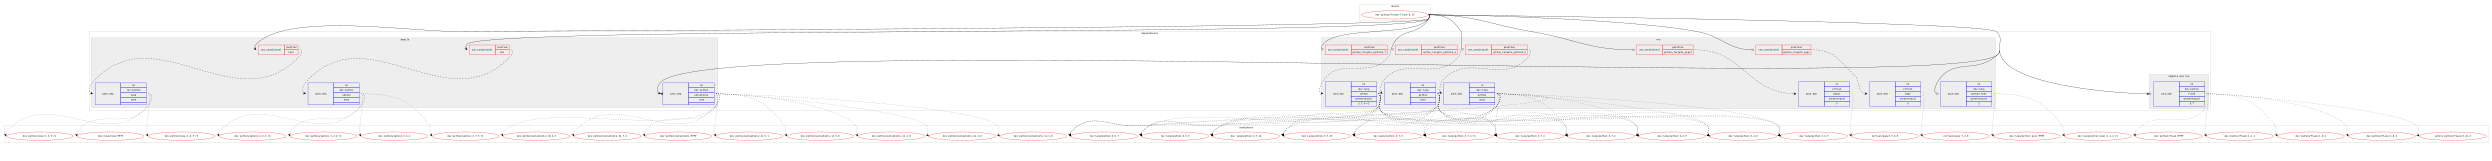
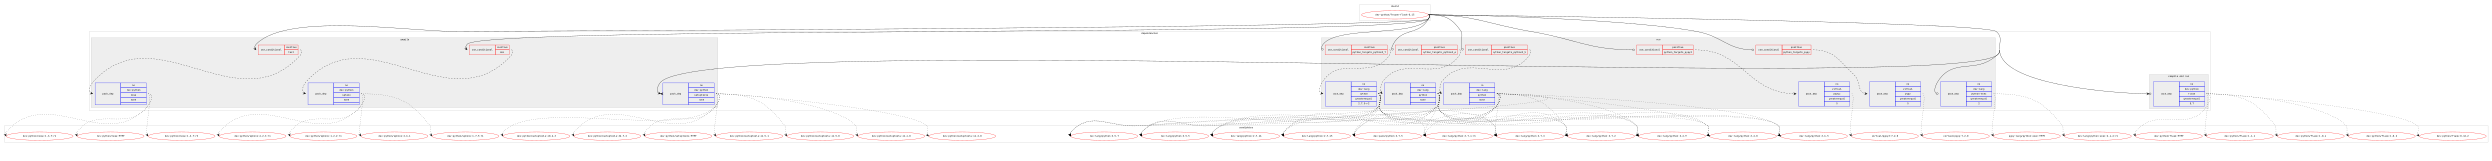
(111, 136) -> (111, 136)
(1033, 136) -> none
(2027, 136) -> (2027, 136)
(2453, 136) -> (2453, 136)
